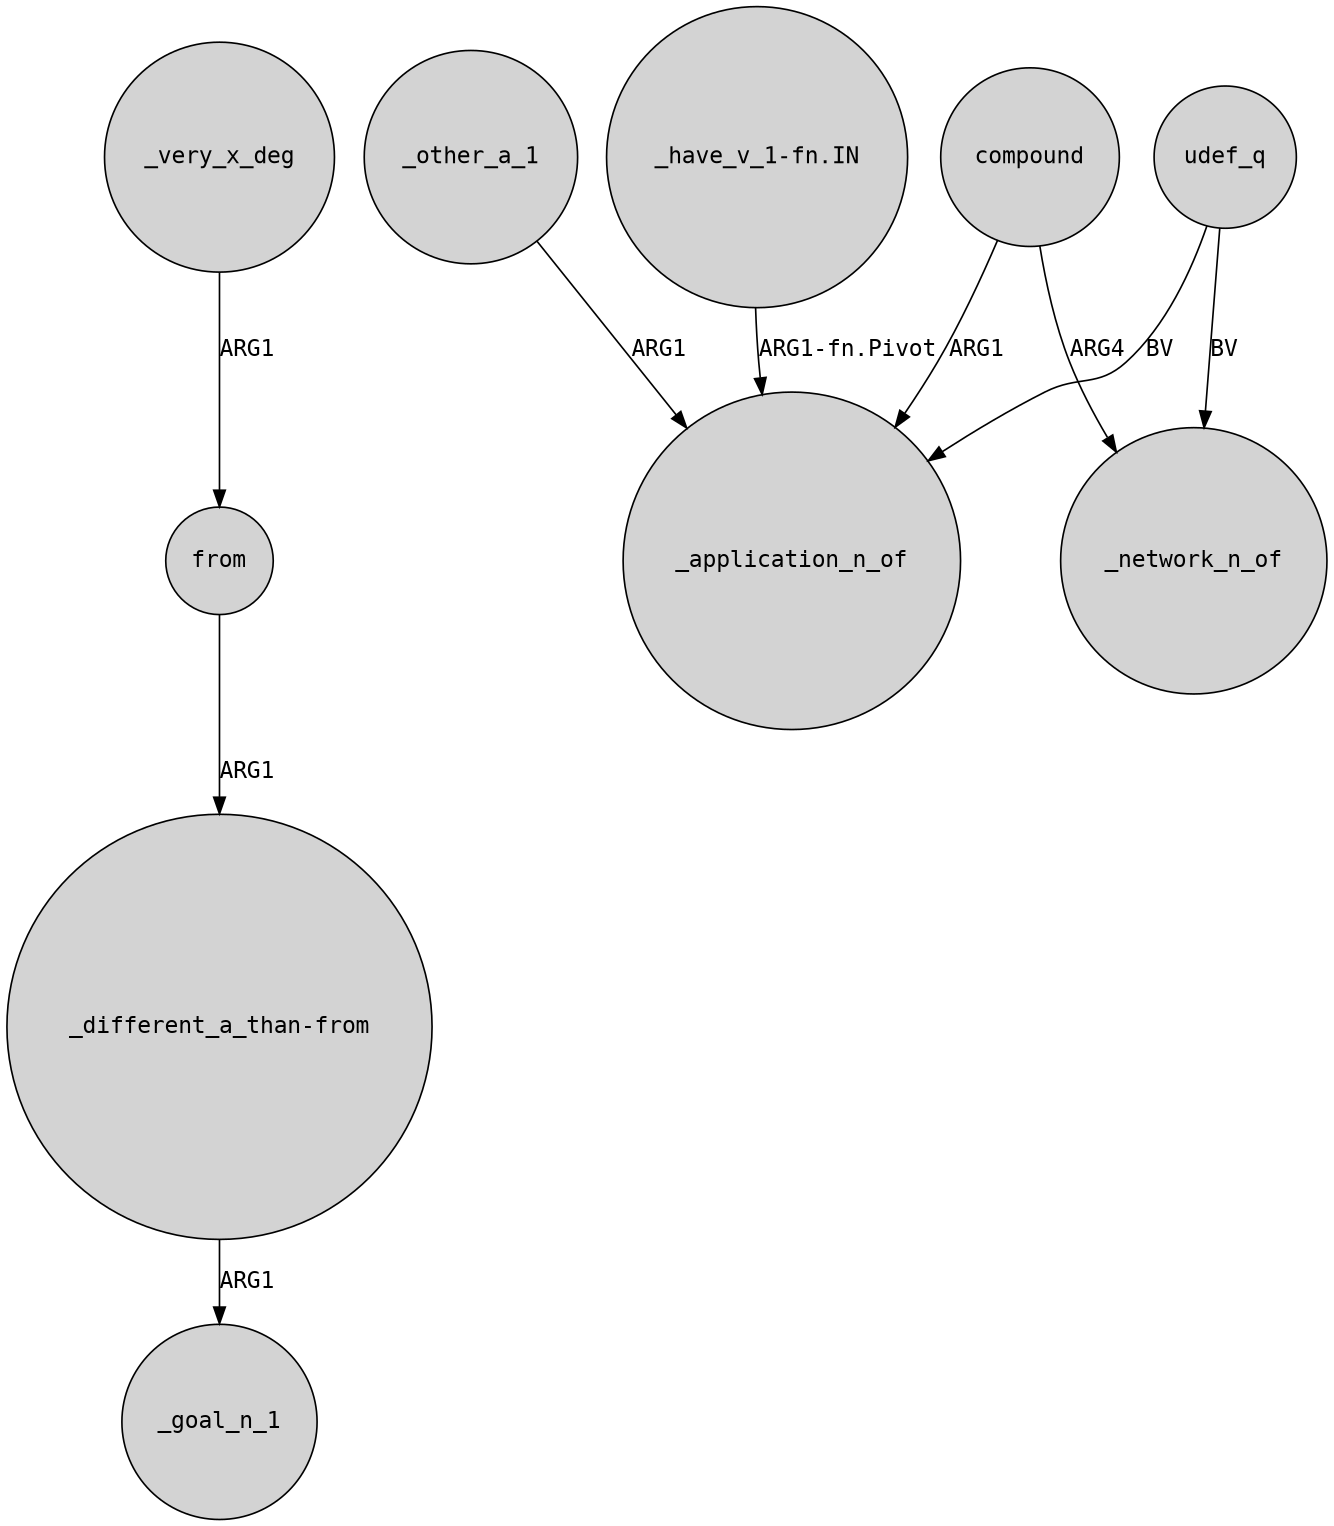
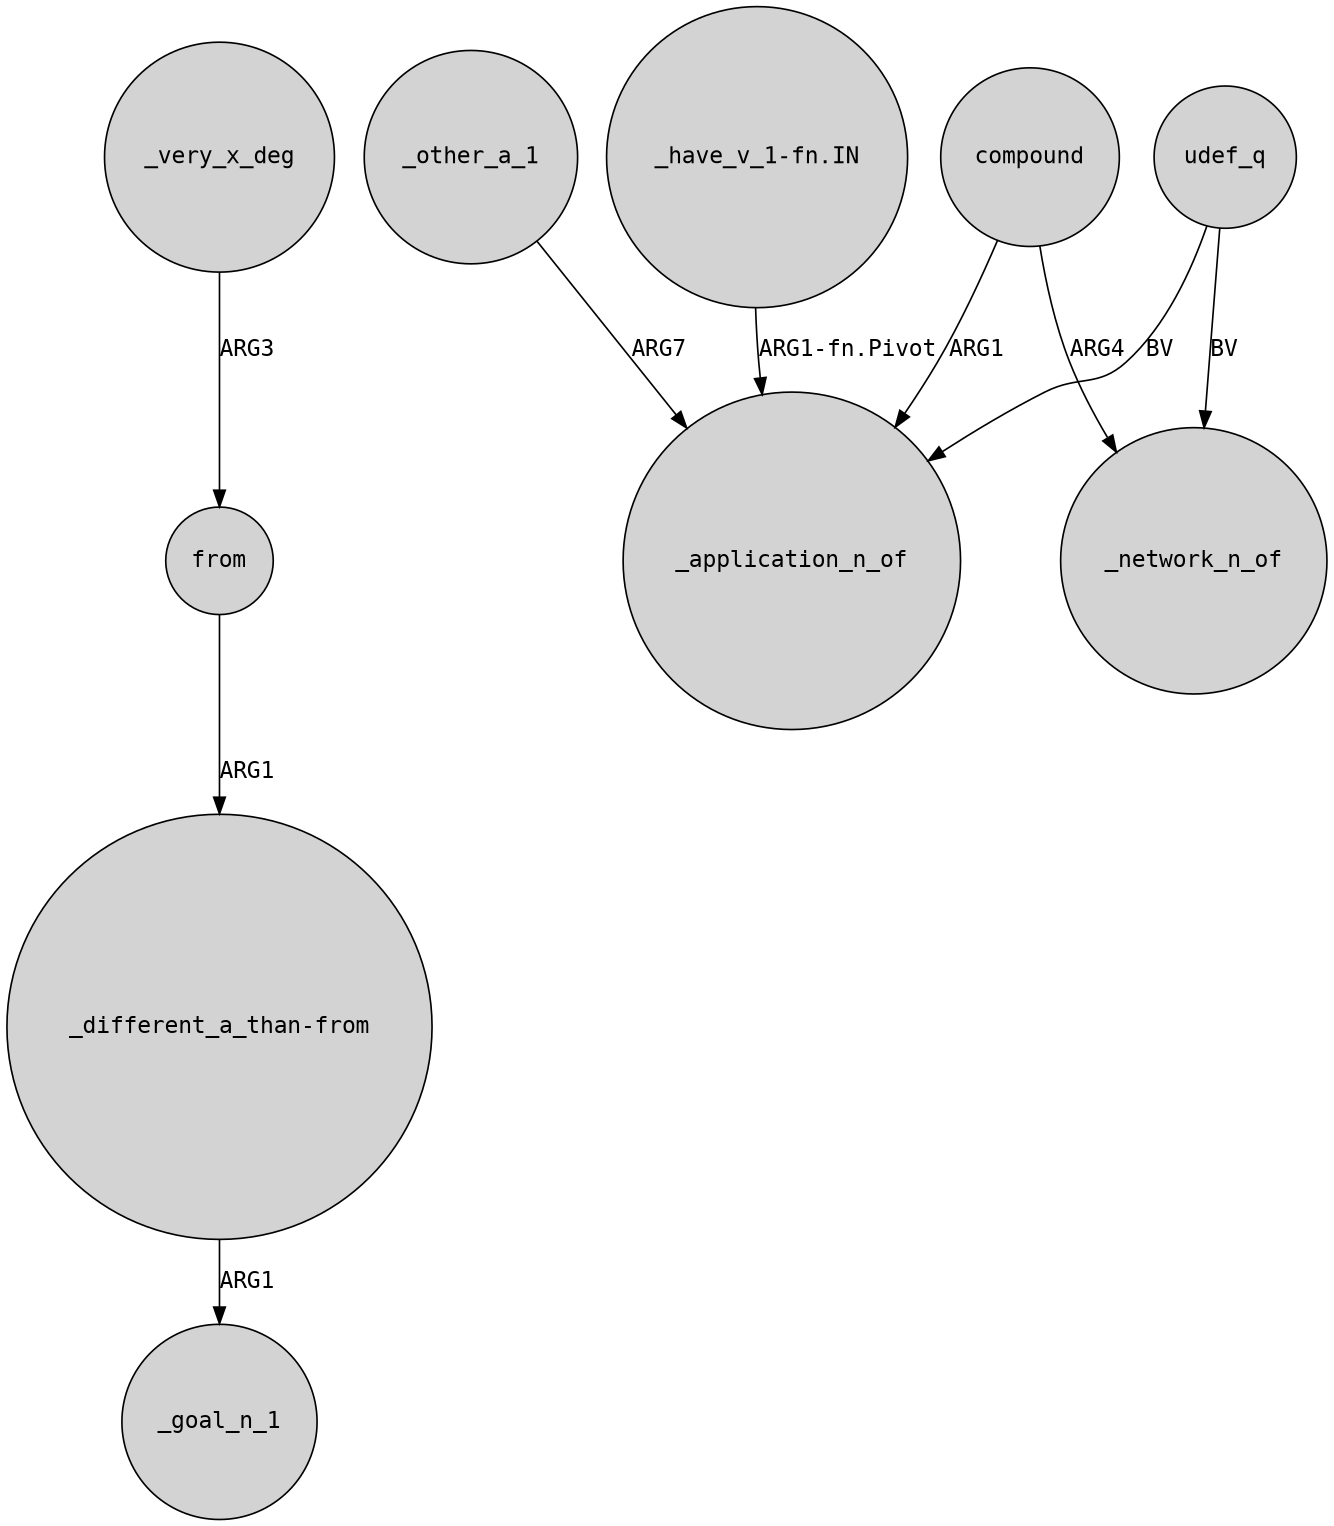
(248, 350) -> (248, 350)
(659, 350) -> (659, 350)
